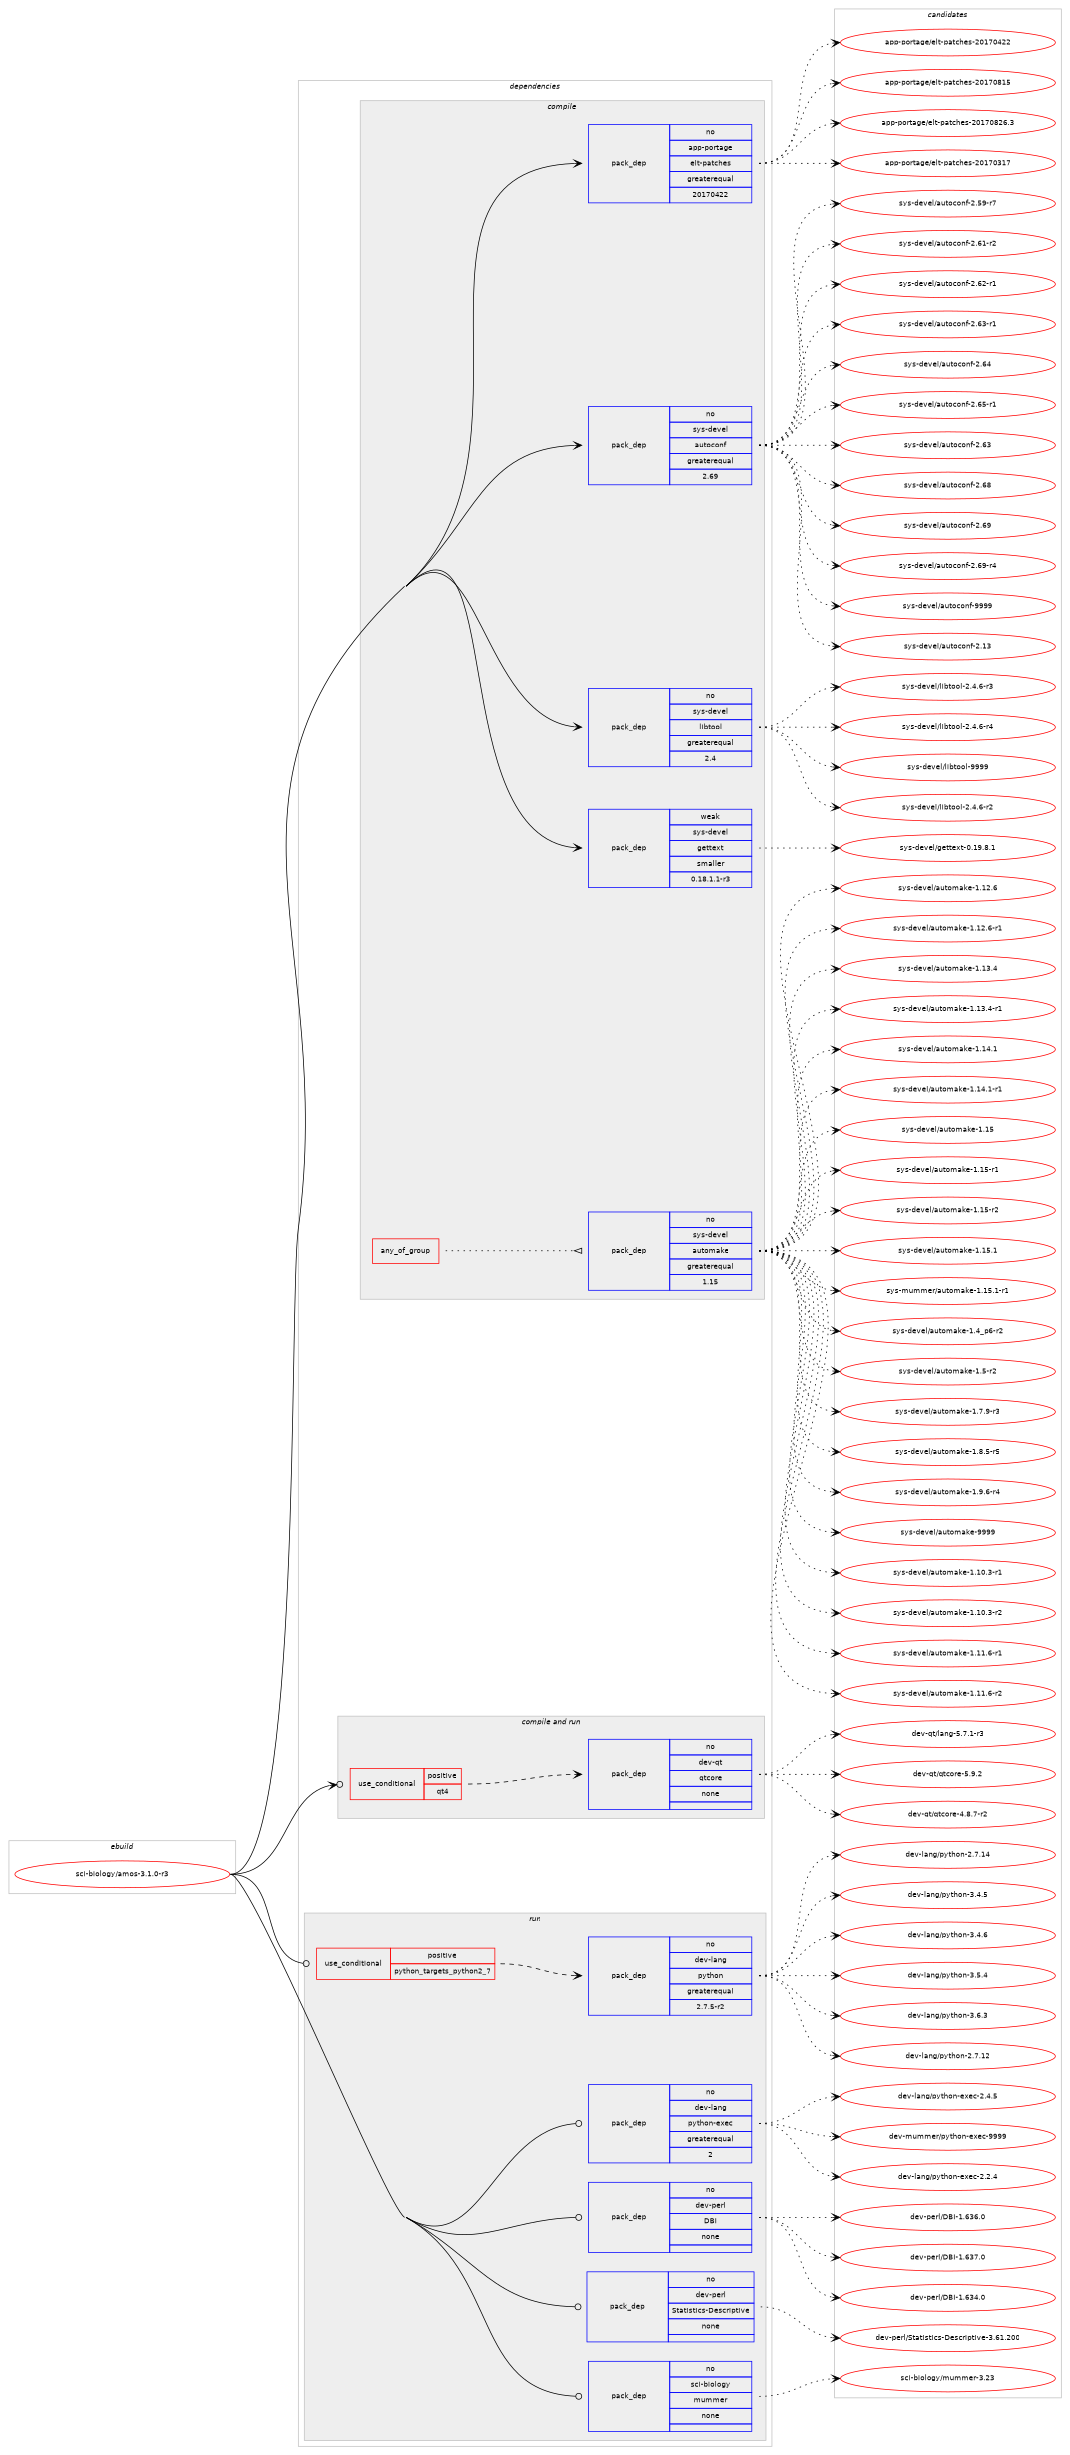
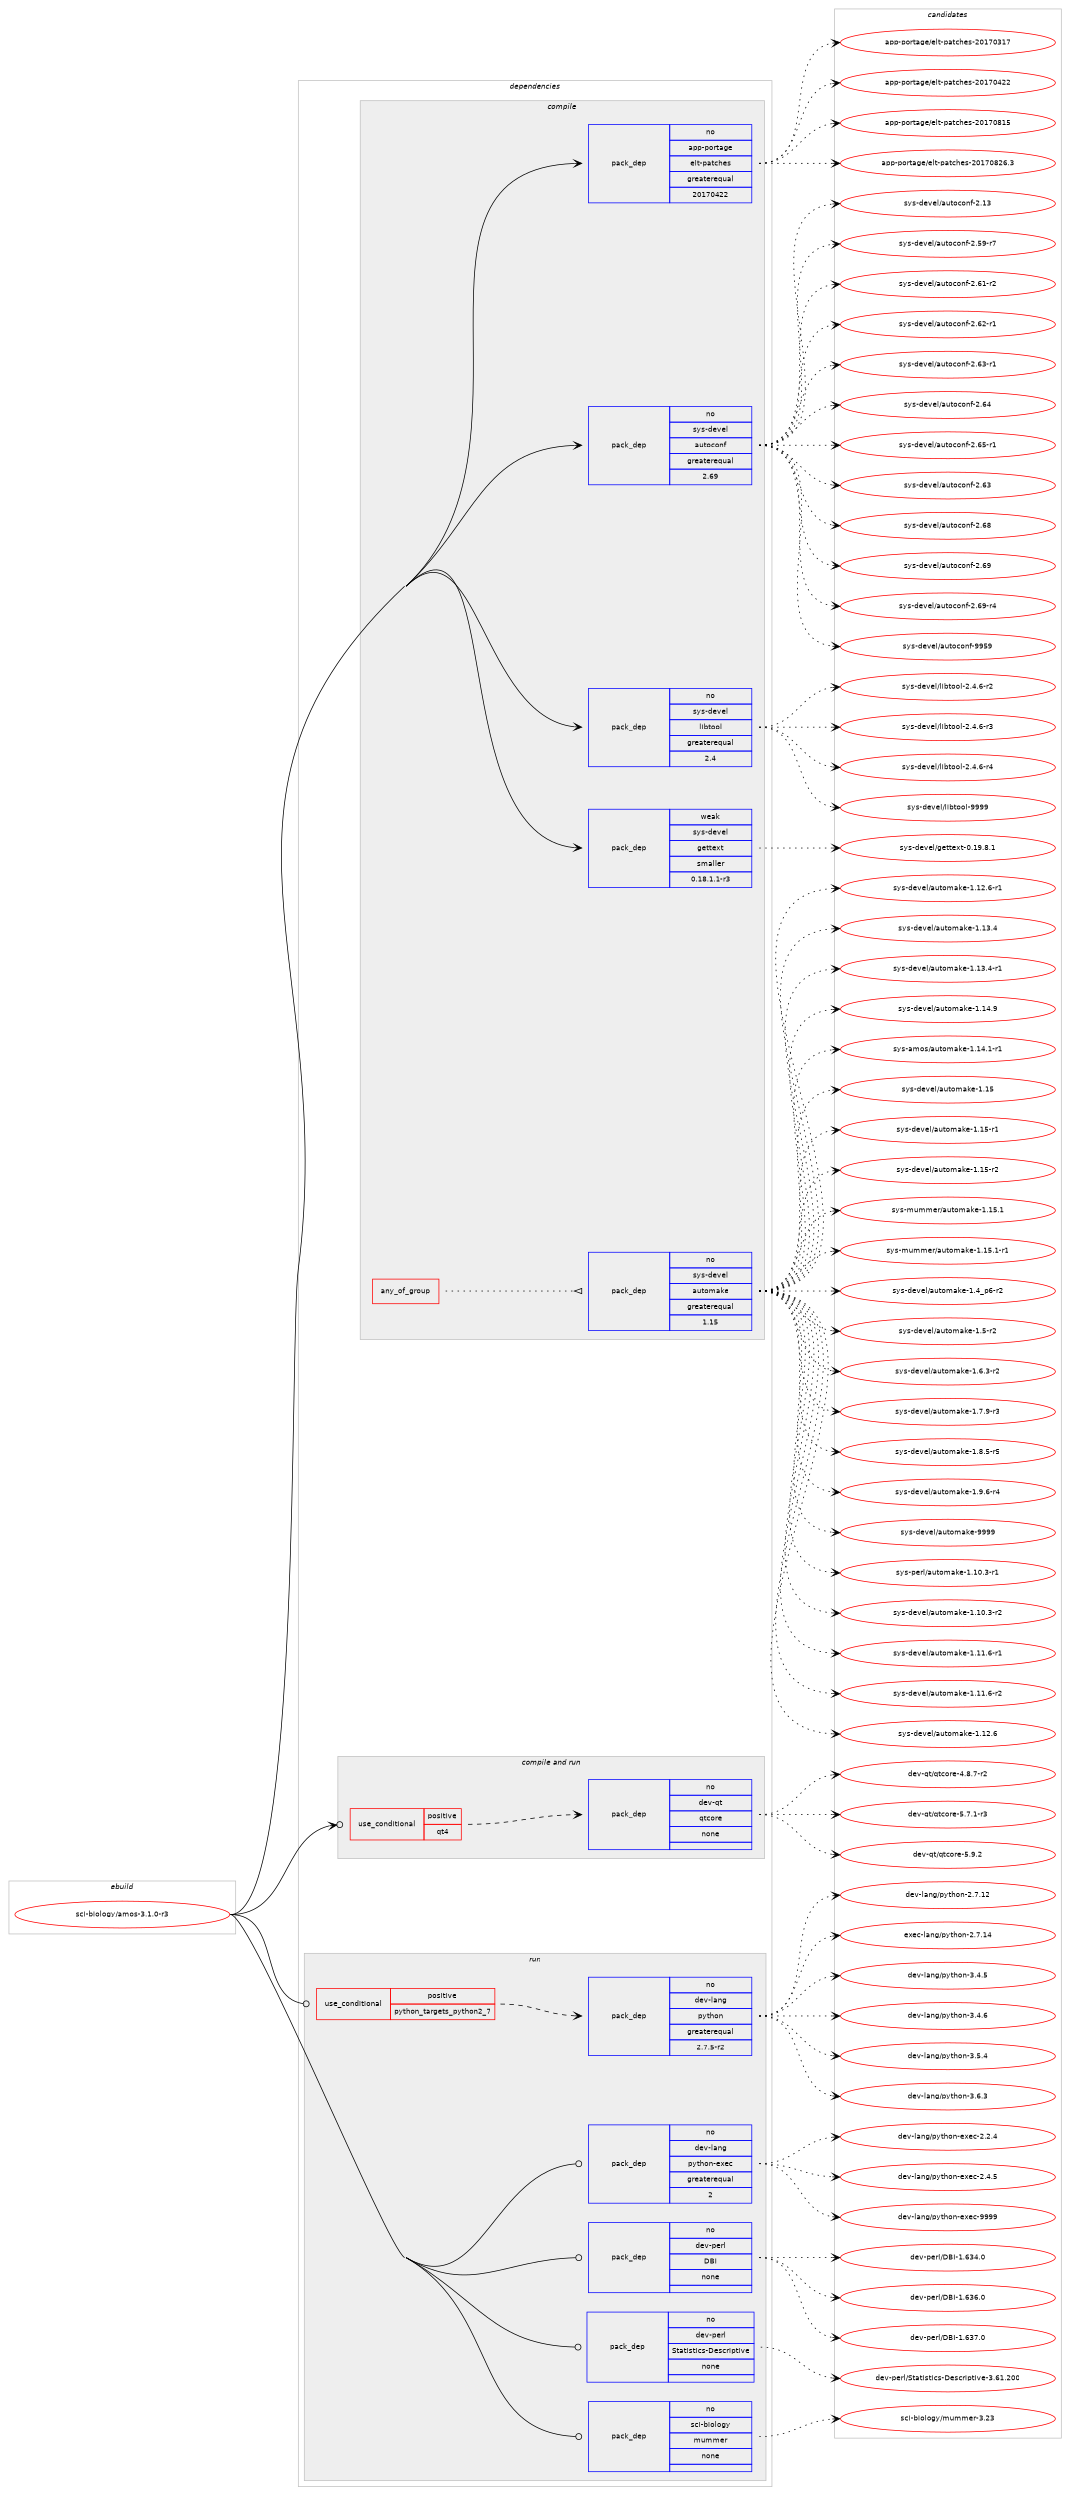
(948, 606) -> (948, 647)
(948, 1049) -> (948, 1009)
(948, 1090) -> (948, 1049)
(948, 1251) -> (948, 1210)
none -> (948, 1372)
(948, 1573) -> (948, 1573)
(948, 1734) -> (948, 1815)
(948, 1855) -> (948, 1935)
(948, 2137) -> (948, 2217)
